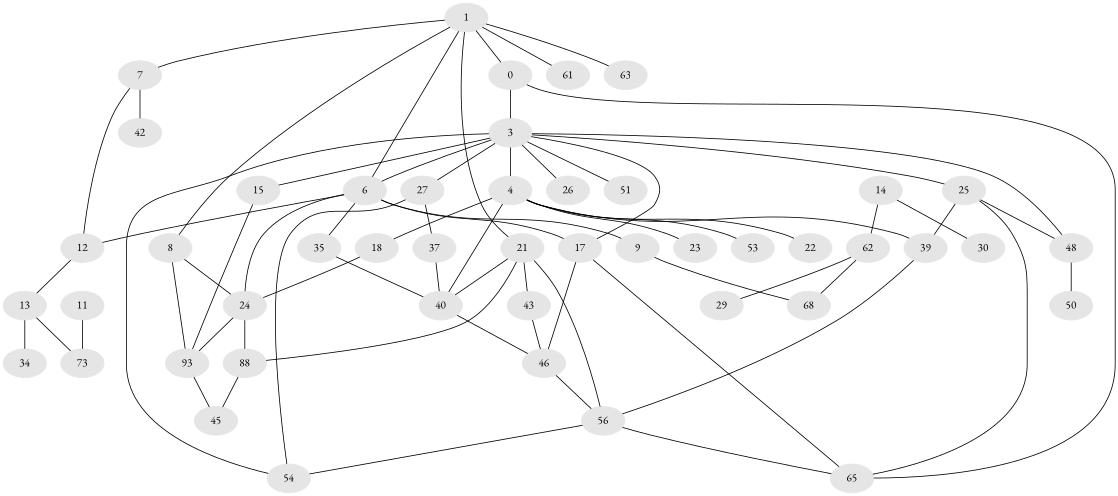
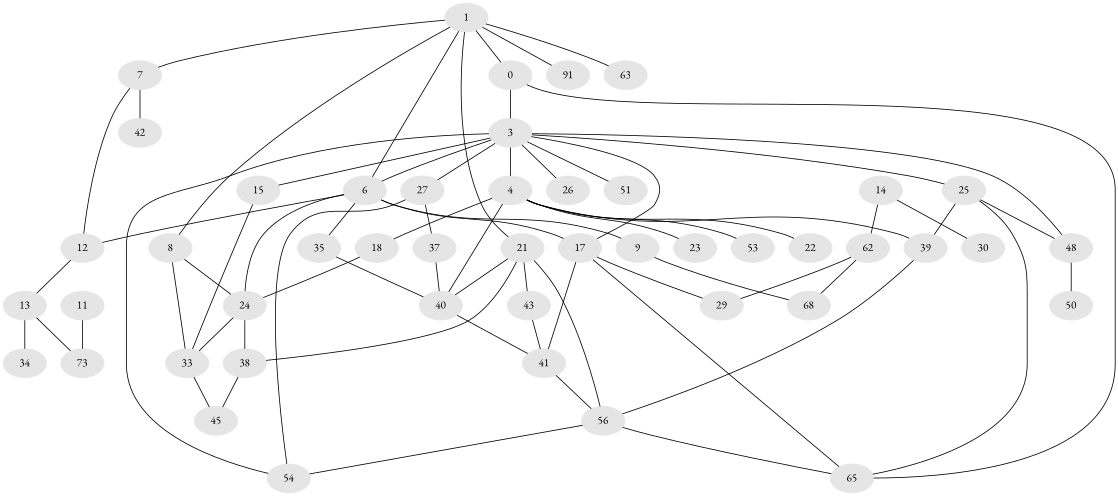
(568, 75) -> (568, 75)
none -> (649, 279)
(187, 363) -> (187, 363)
(245, 363) -> (245, 363)
(544, 363) -> (544, 363)
